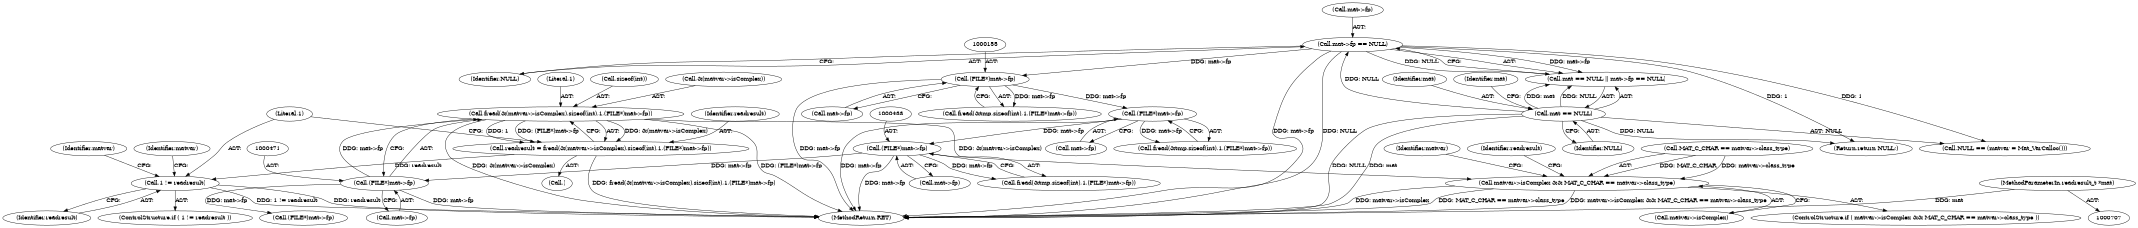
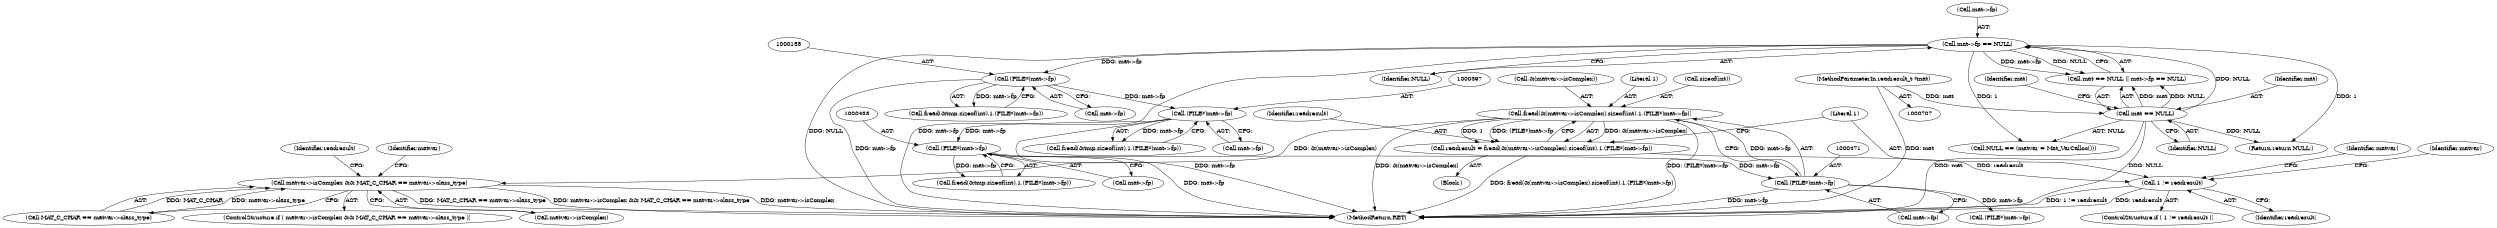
none -> (1470, 79)
none -> (1996, 109)
(557, 183) -> (1452, 183)
none -> (252, 210)
